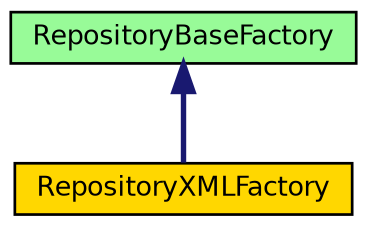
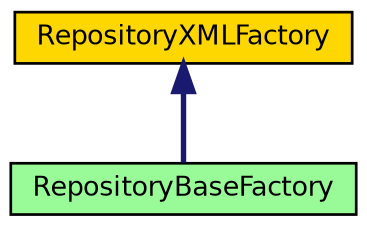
(184, 127) -> (184, 127)
